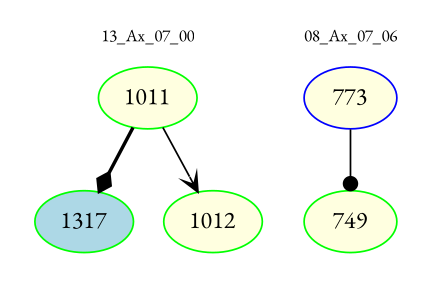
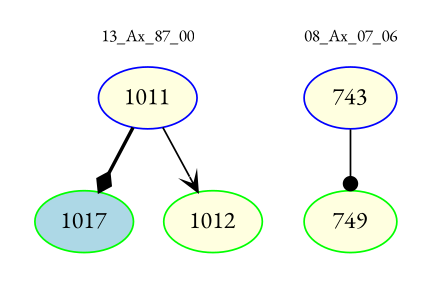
(149, 37) -> (149, 37)
(148, 98) -> (148, 98)
(350, 98) -> (350, 98)
(84, 222) -> (84, 222)
